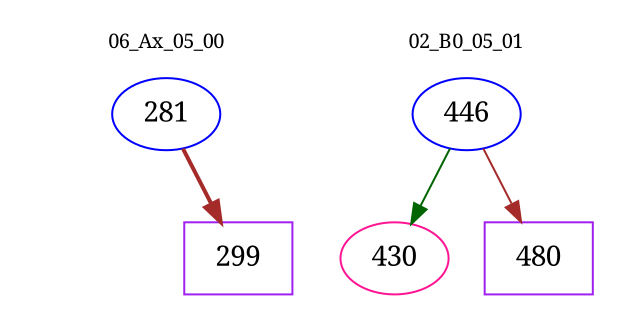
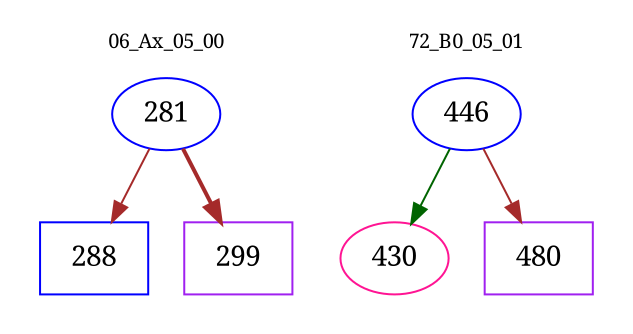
(467, 43) -> (467, 43)
none -> (94, 258)
